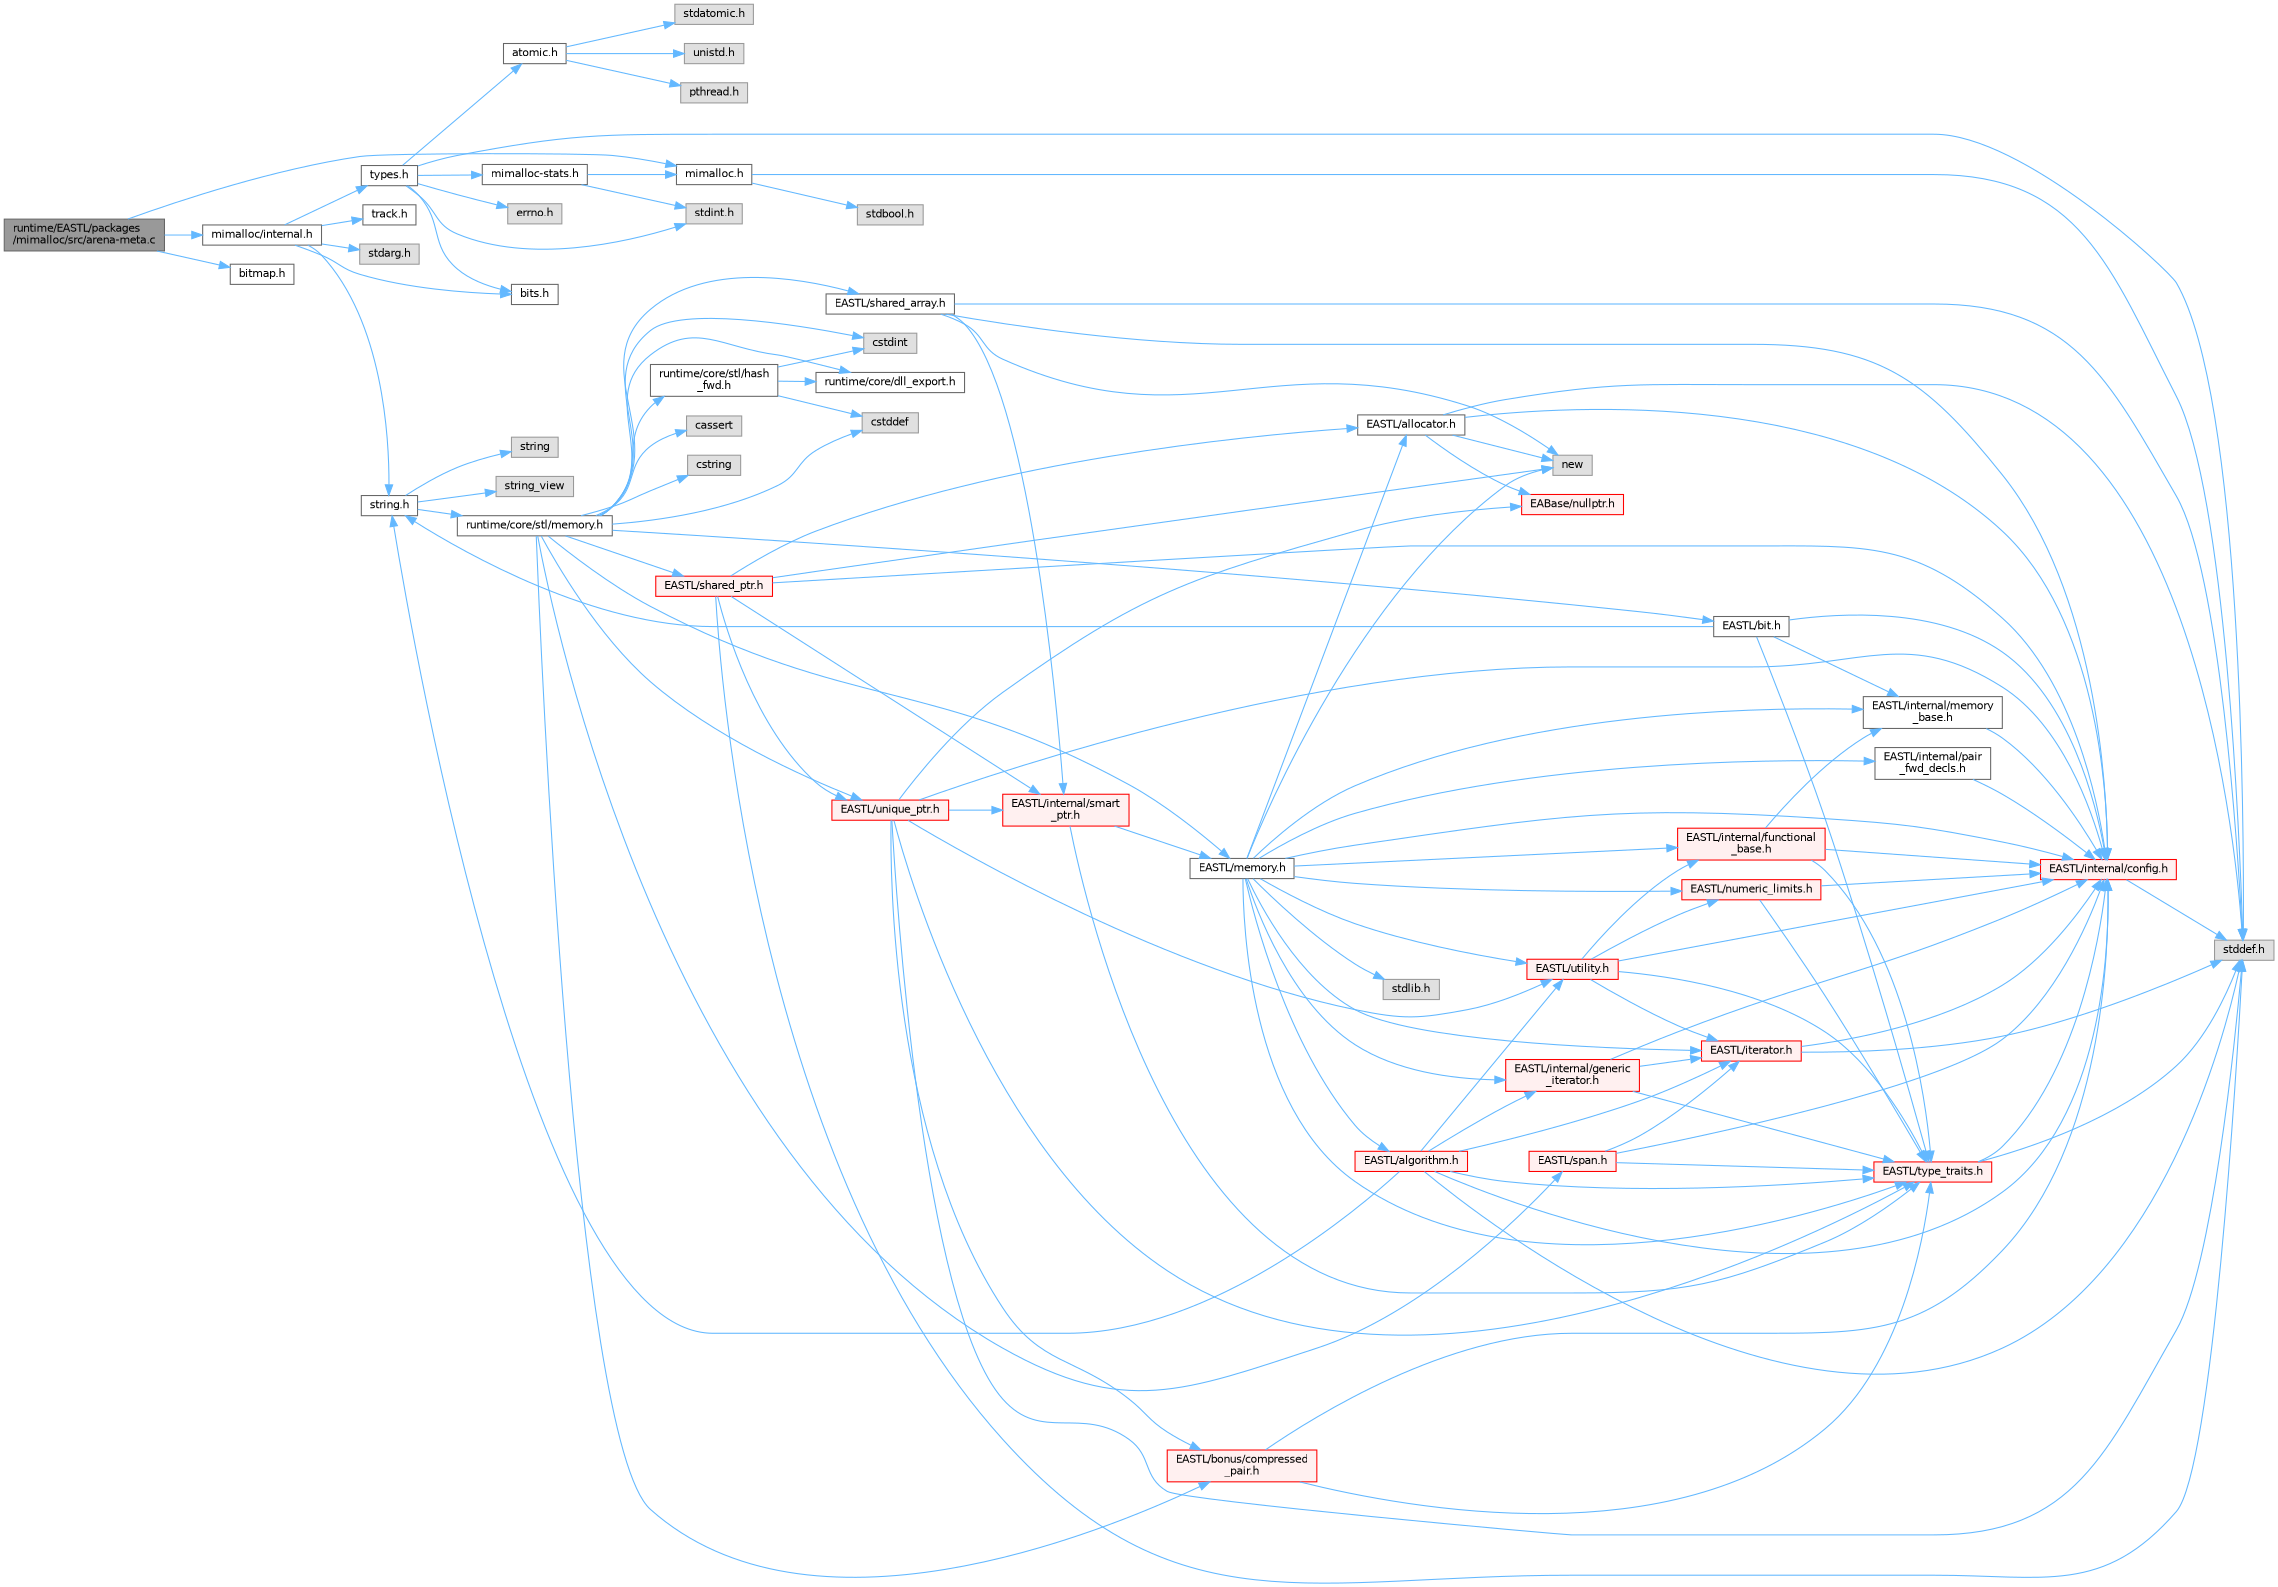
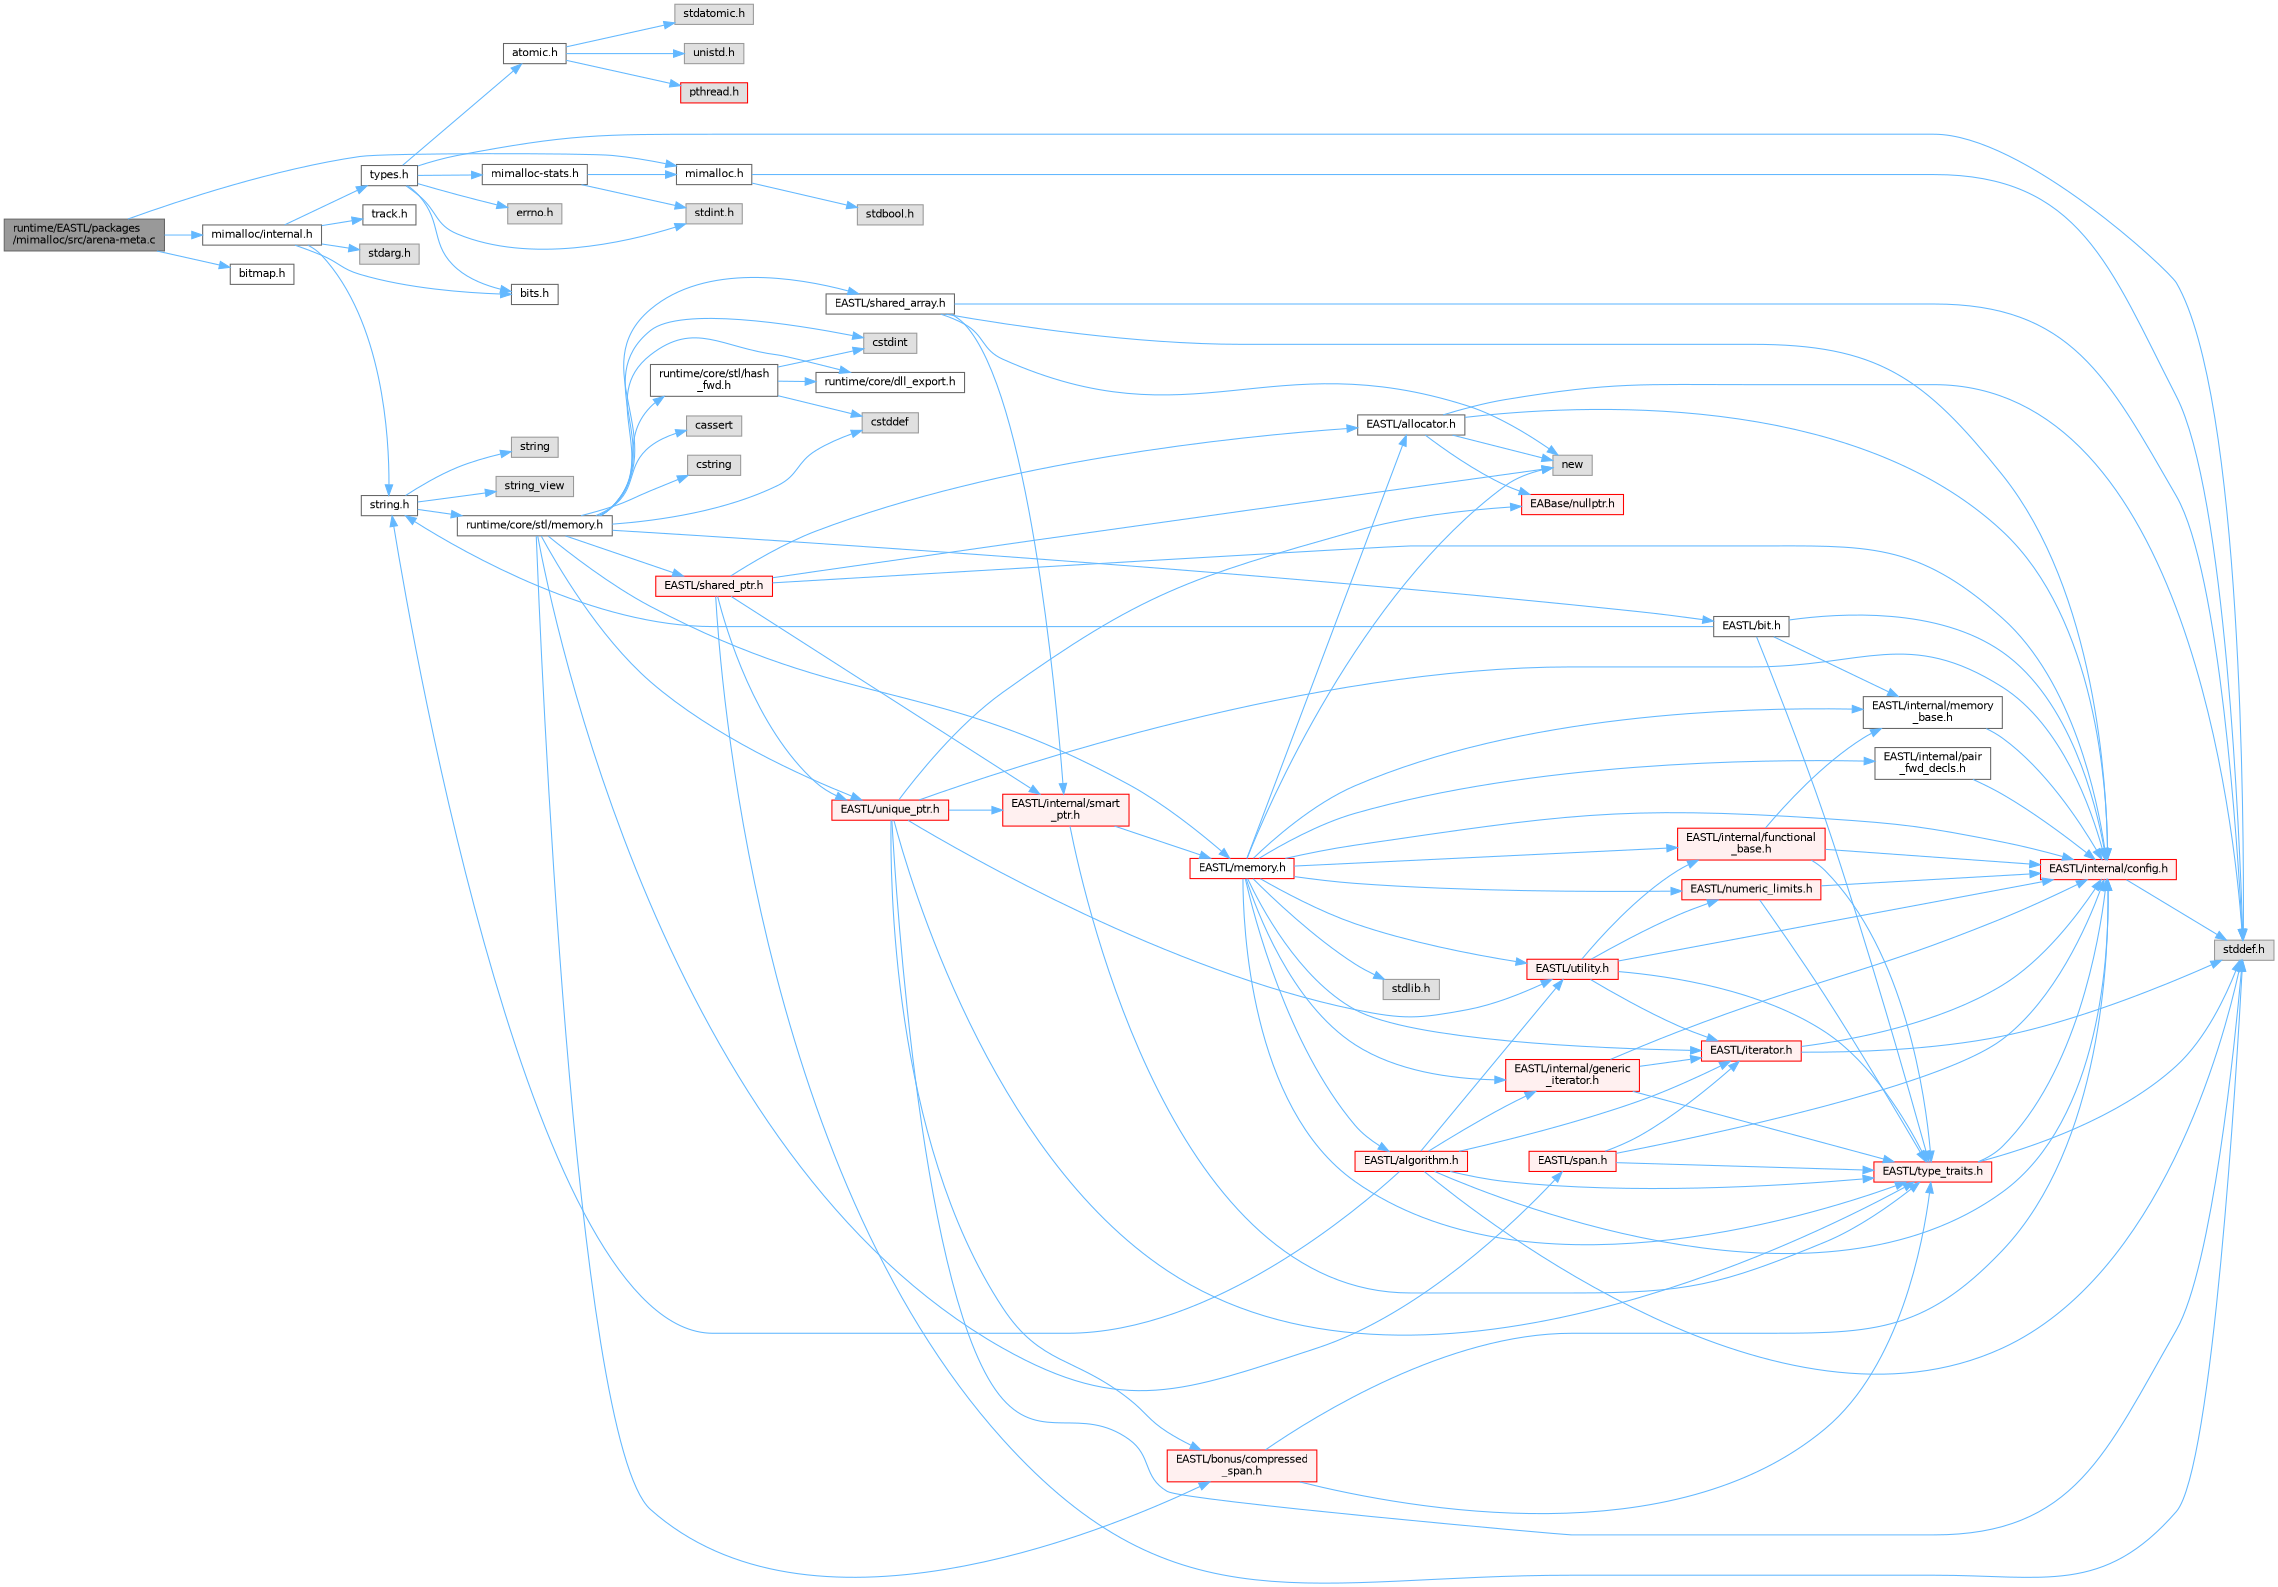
(714, 93) -> (714, 93)
(1242, 868) -> (1242, 868)
(1242, 1466) -> (1242, 1466)
